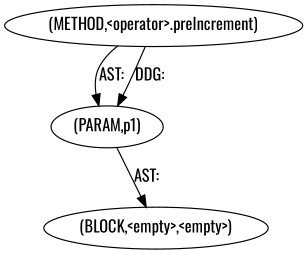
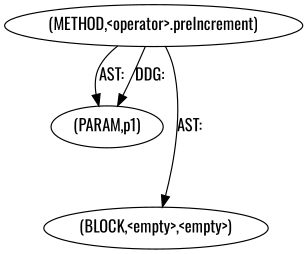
(129, 172) -> (177, 121)
